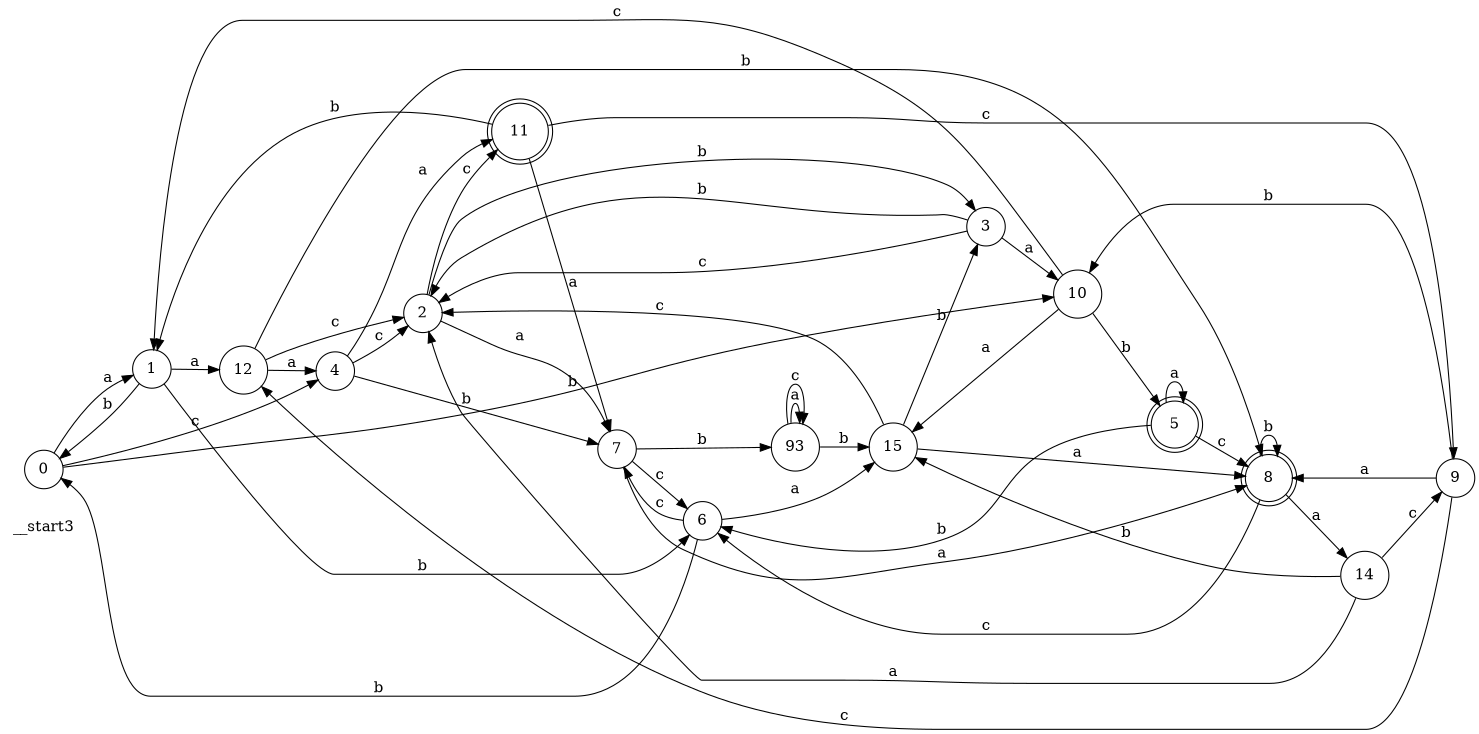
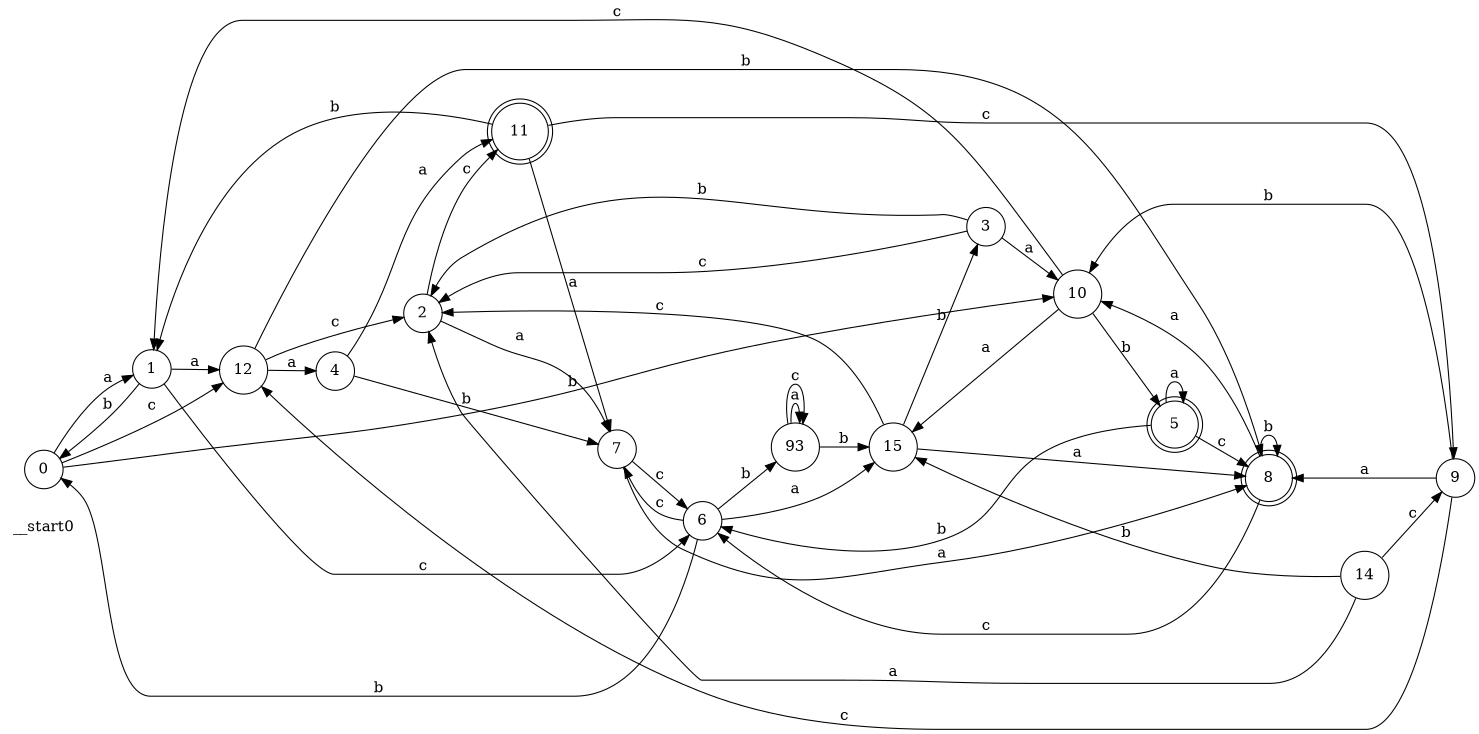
(674, 163) -> none
(377, 349) -> none
(188, 433) -> (140, 429)
(698, 448) -> (743, 489)
(1313, 522) -> (1204, 362)
(44, 527) -> (44, 527)
(423, 566) -> (423, 566)
